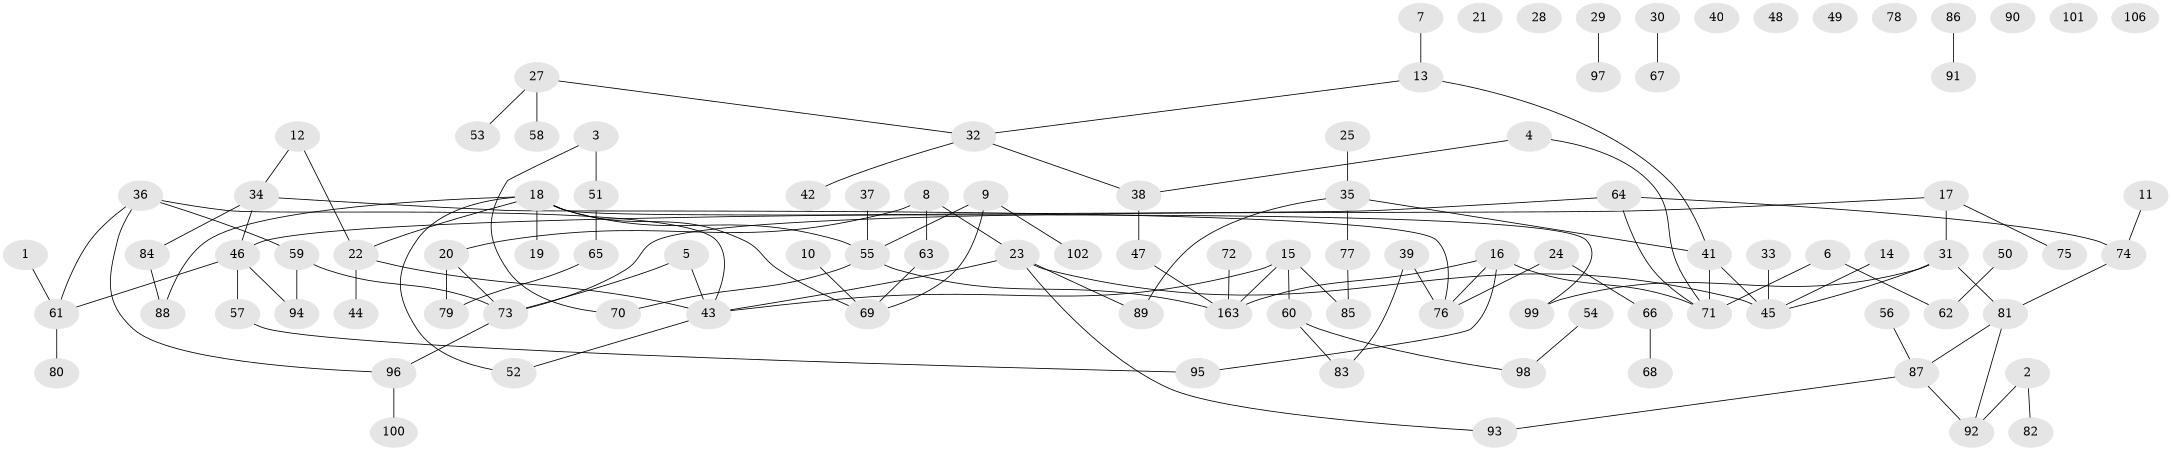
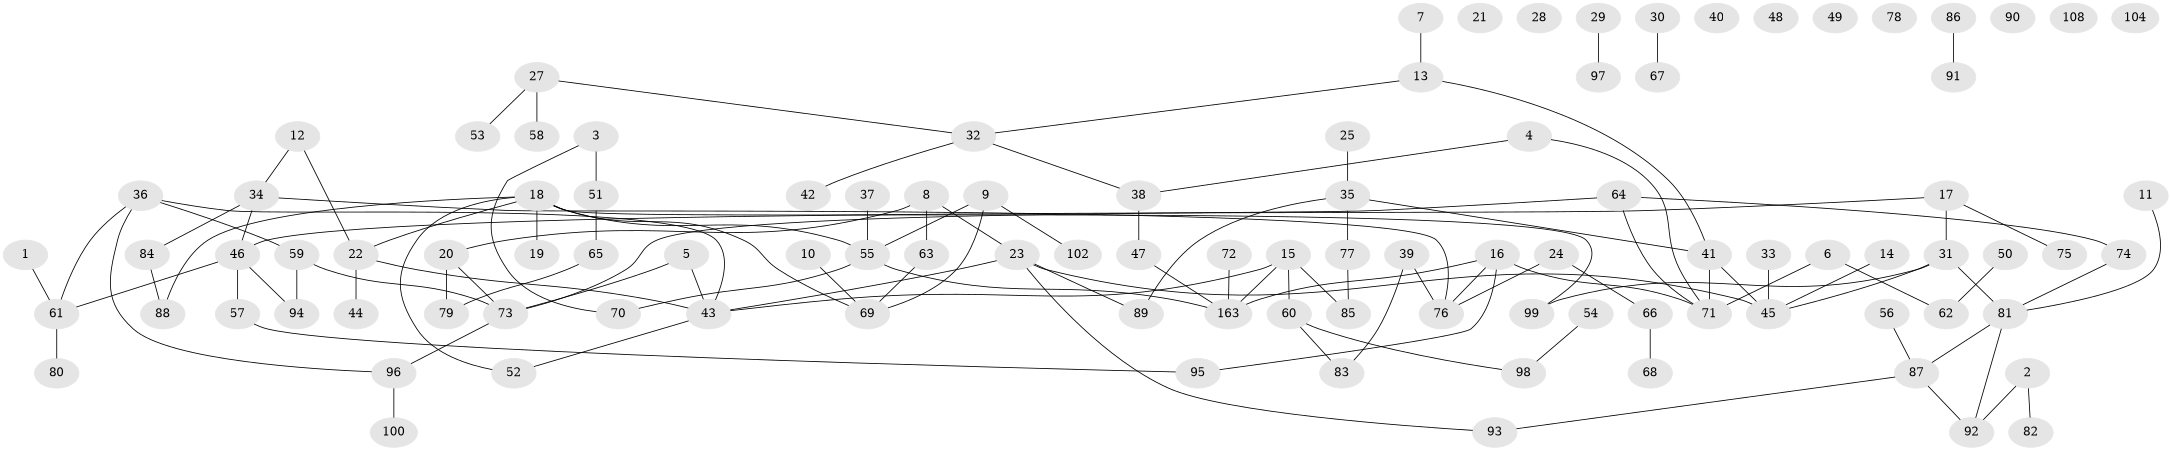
(2074, 18) -> (2074, 18)
(2135, 18) -> (2135, 18)
(2135, 225) -> (2122, 288)
